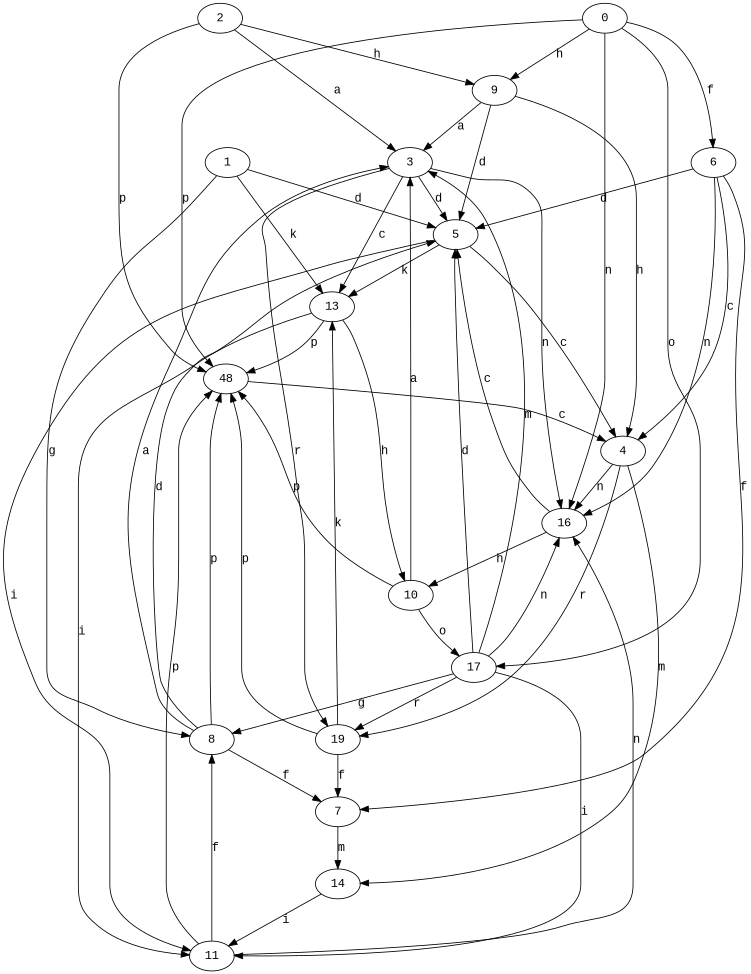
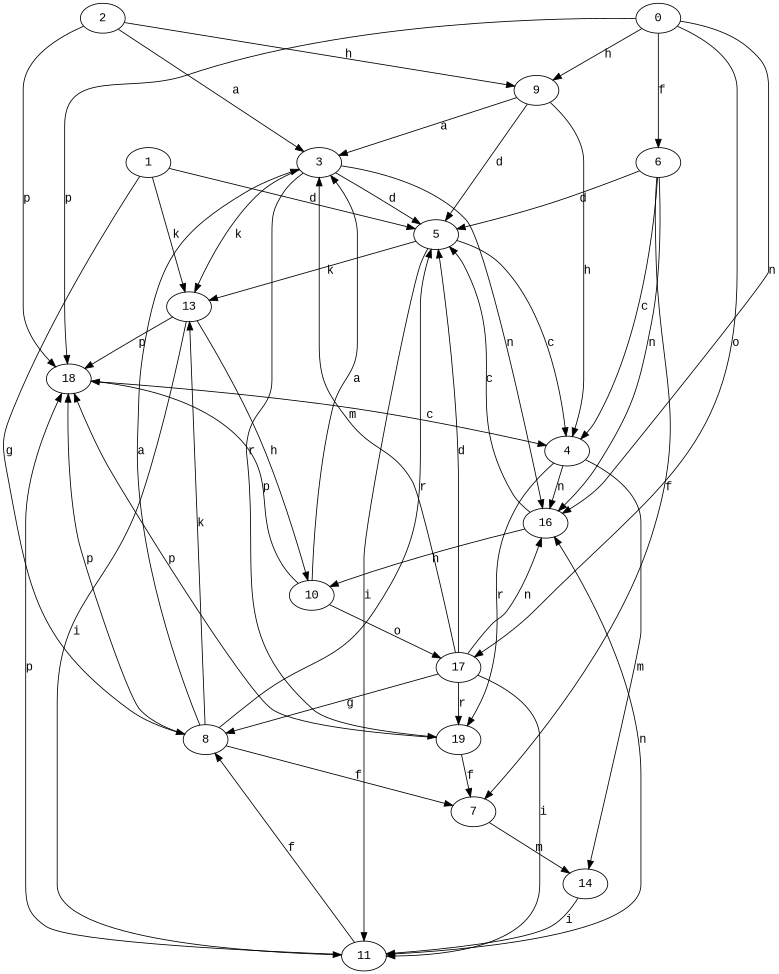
(382, 235) -> (238, 235)
(226, 379) -> (69, 379)
(159, 487) -> (423, 487)
(335, 527) -> (197, 527)
